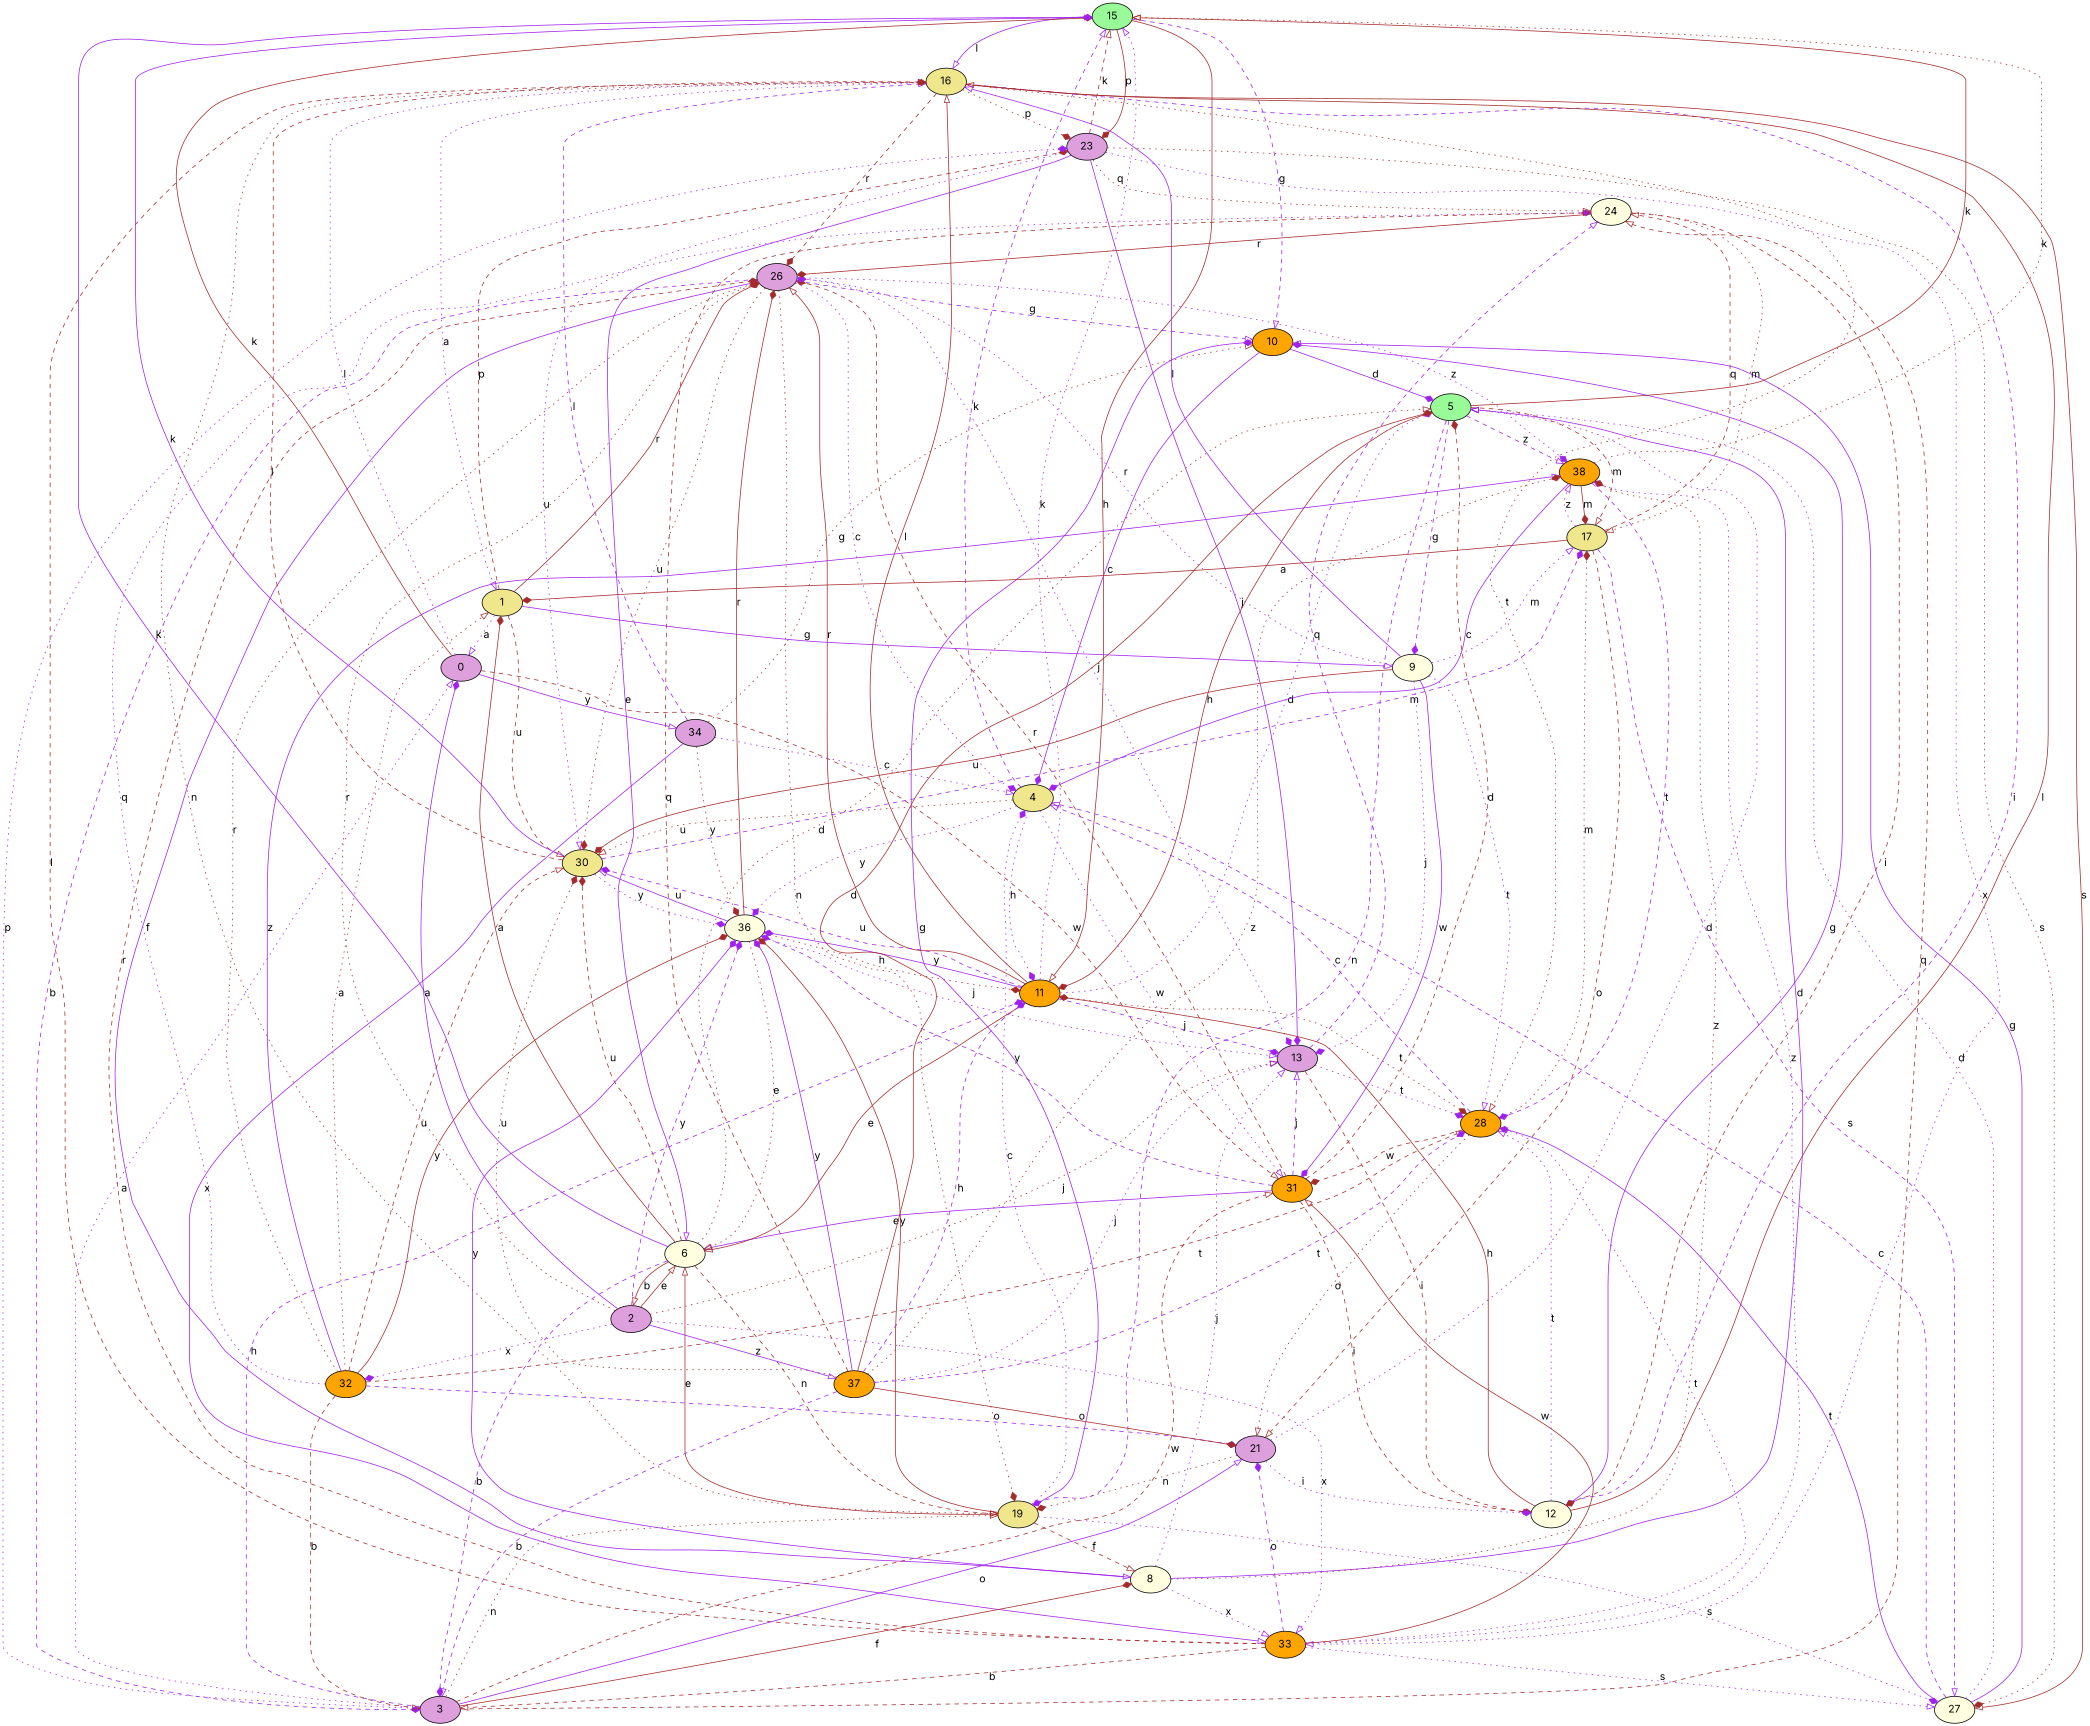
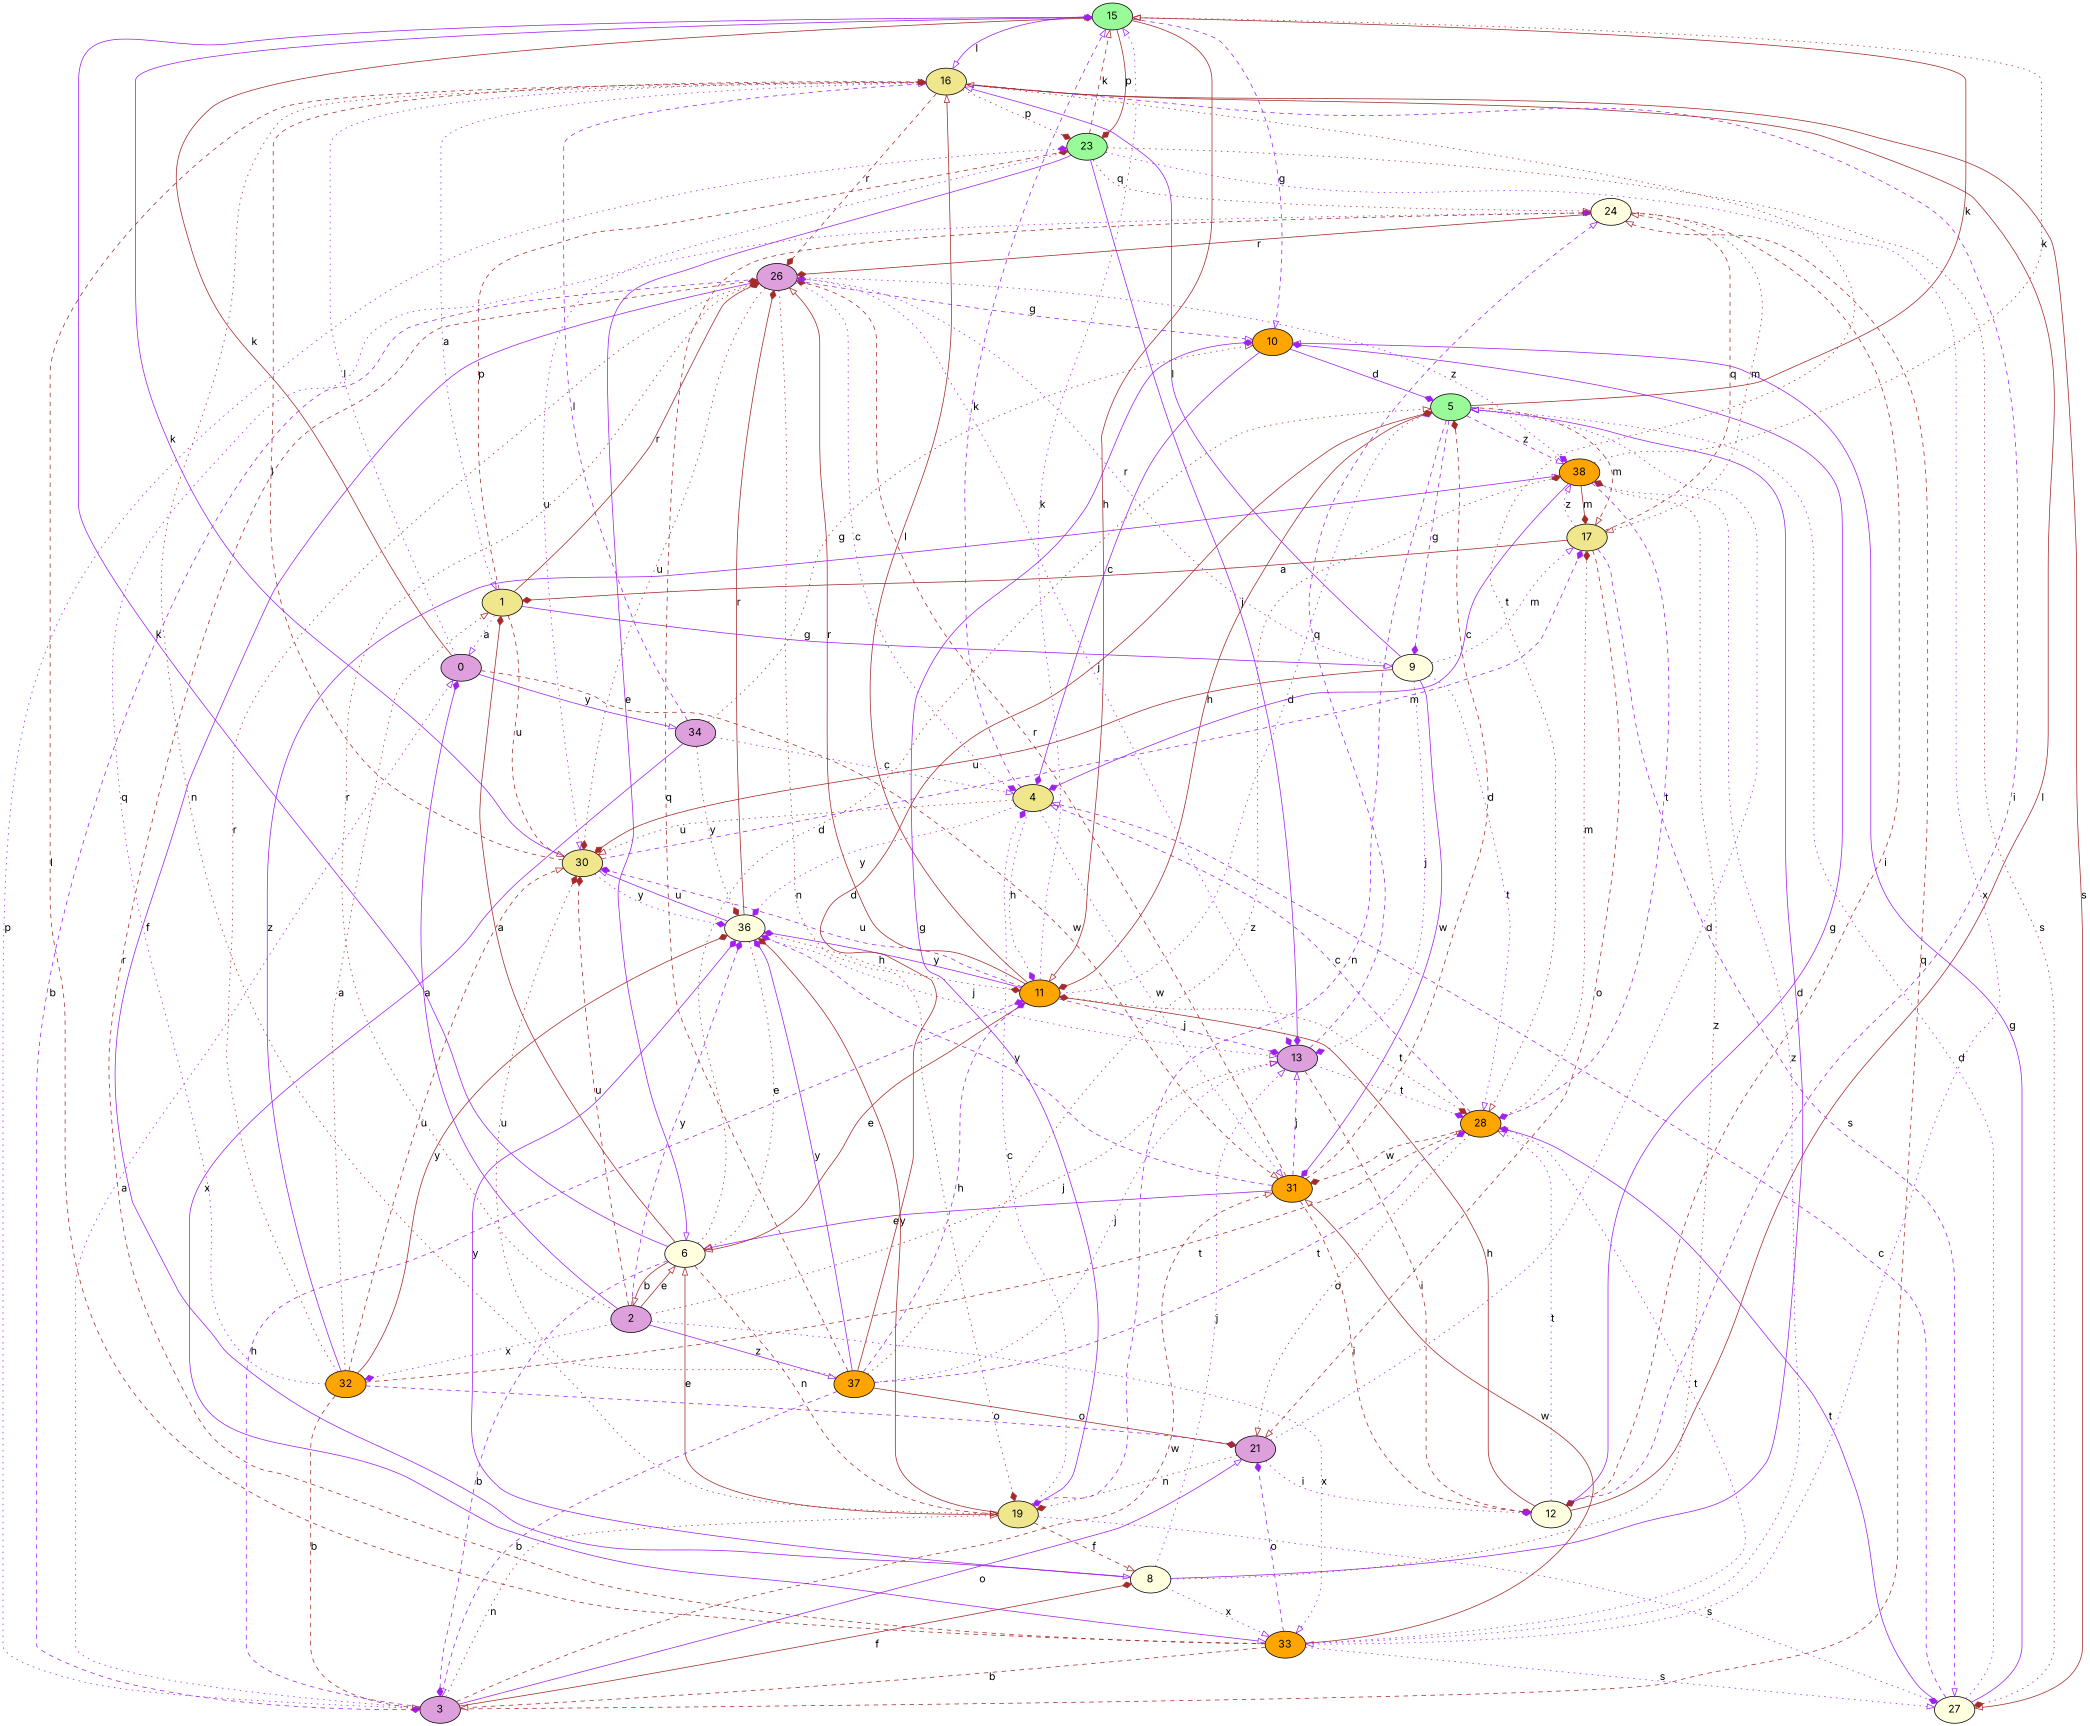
(1087, 147) -> (1087, 147)
(609, 1070) -> (597, 1107)
